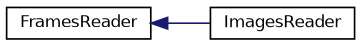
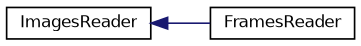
(189, 23) -> (189, 23)
